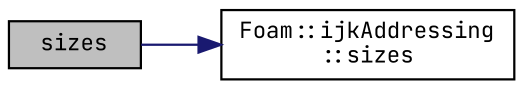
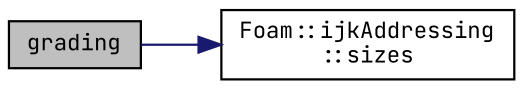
(75, 45) -> (75, 45)
